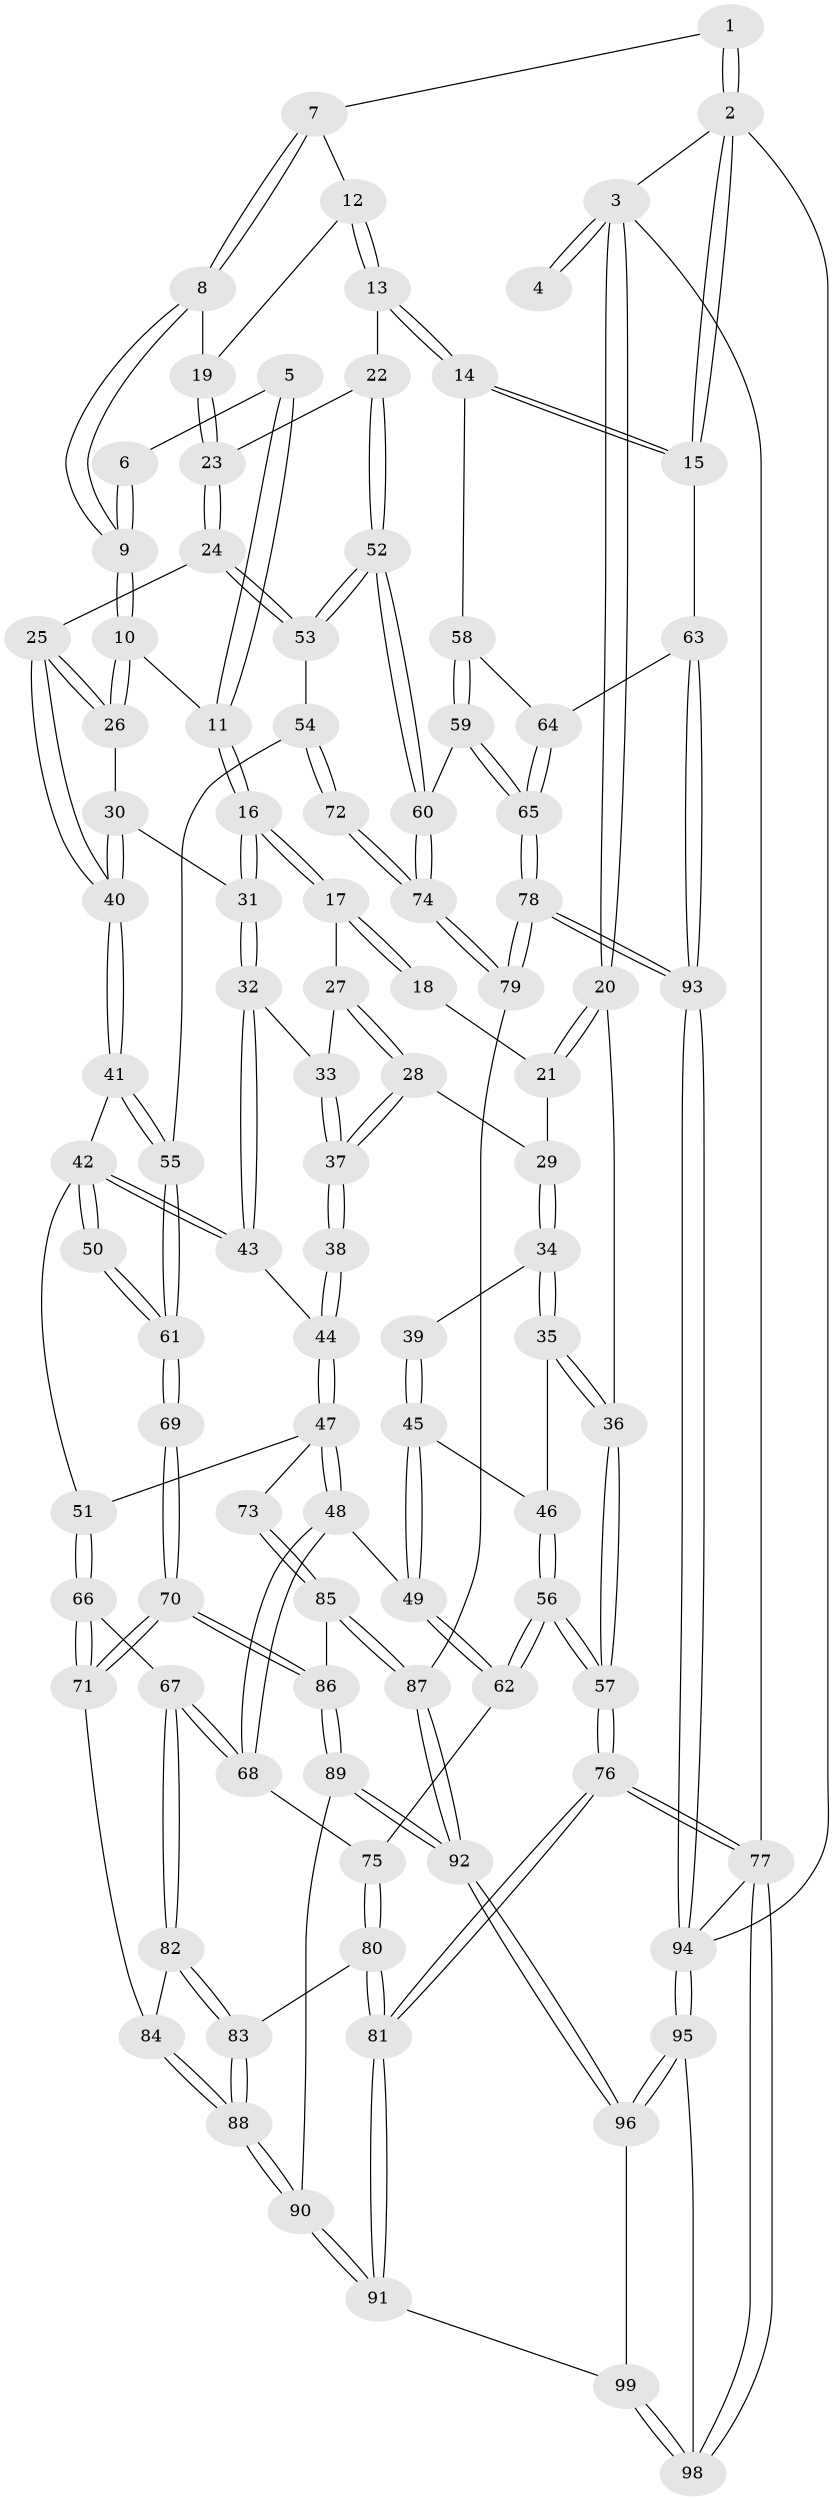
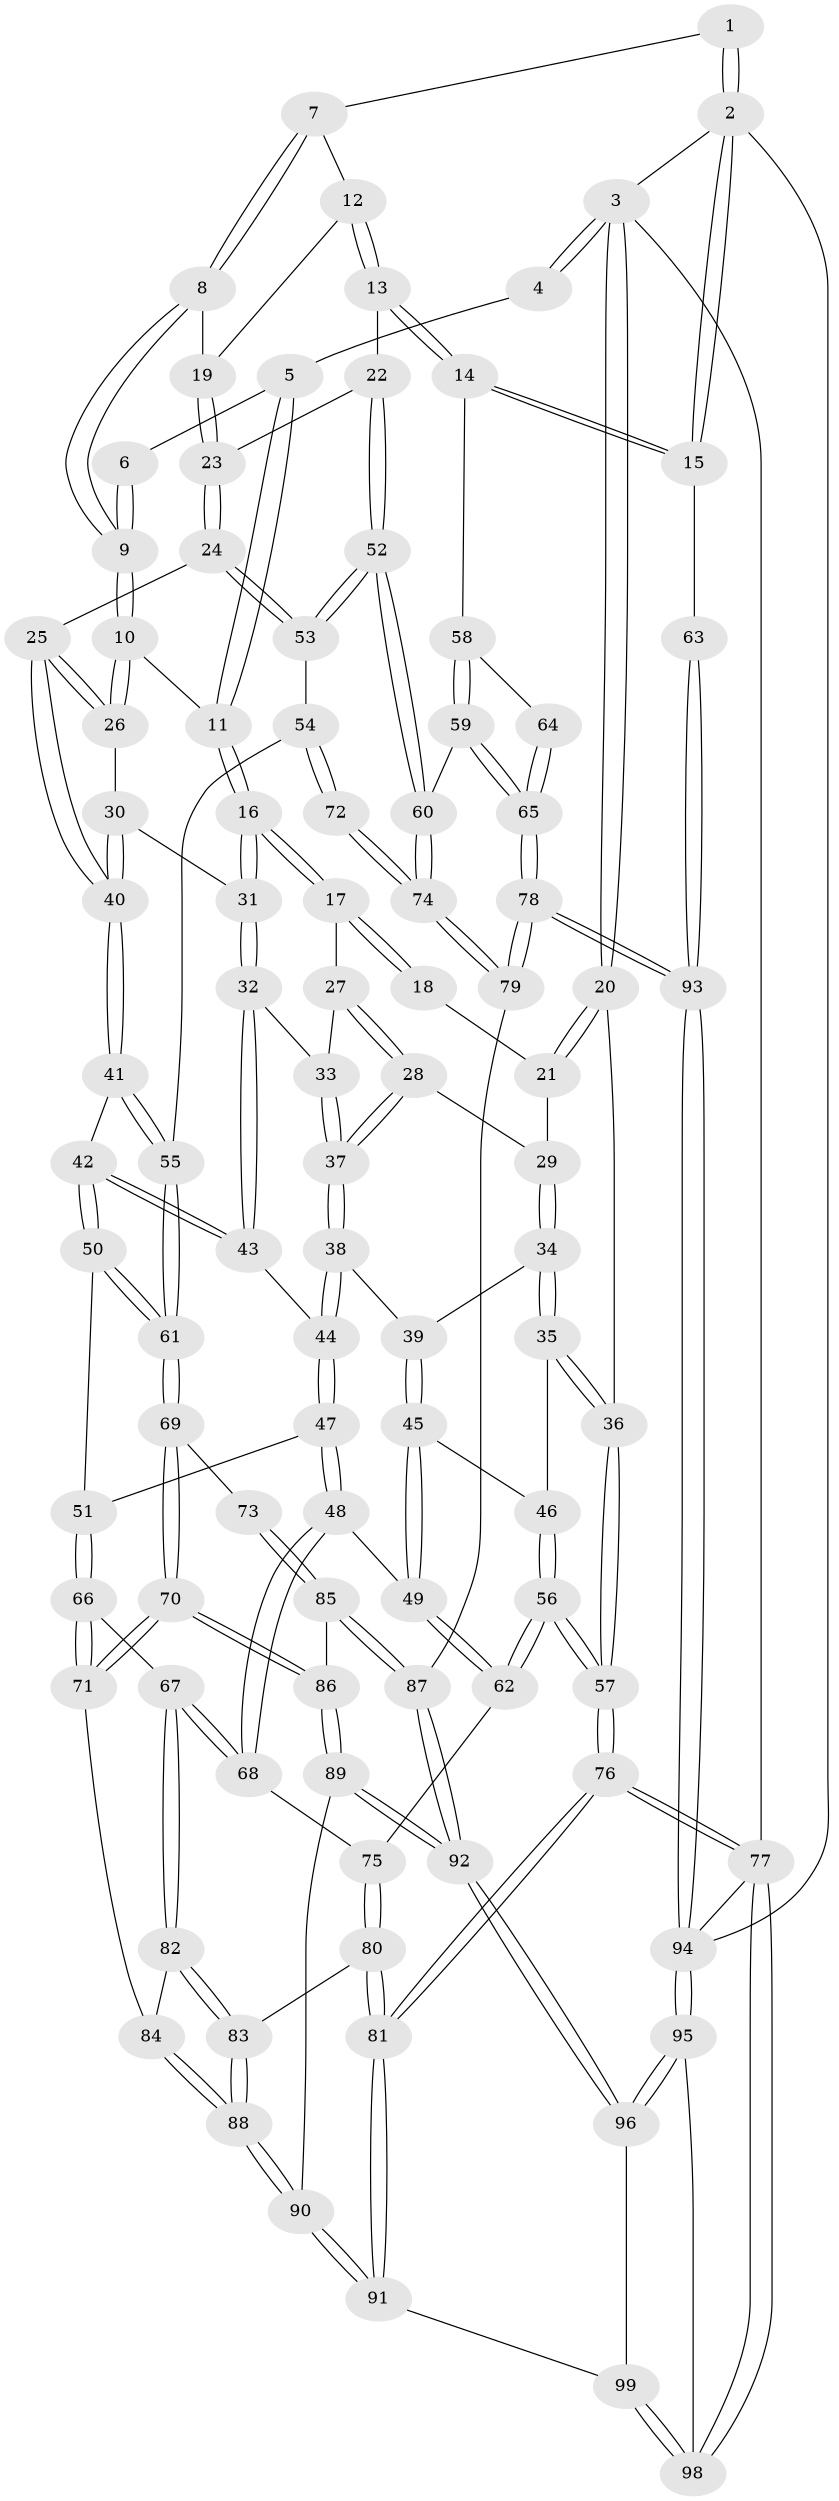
none -> (397, 332)
(617, 685) -> none
none -> (375, 1294)
(43, 1337) -> (89, 1381)
(288, 1469) -> (214, 1474)
